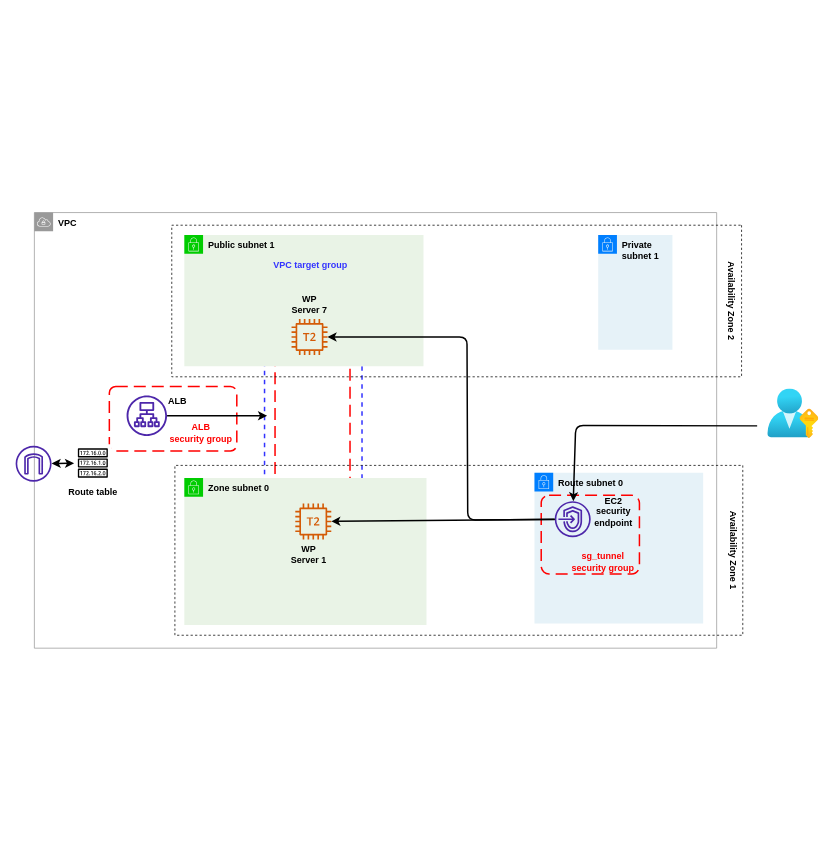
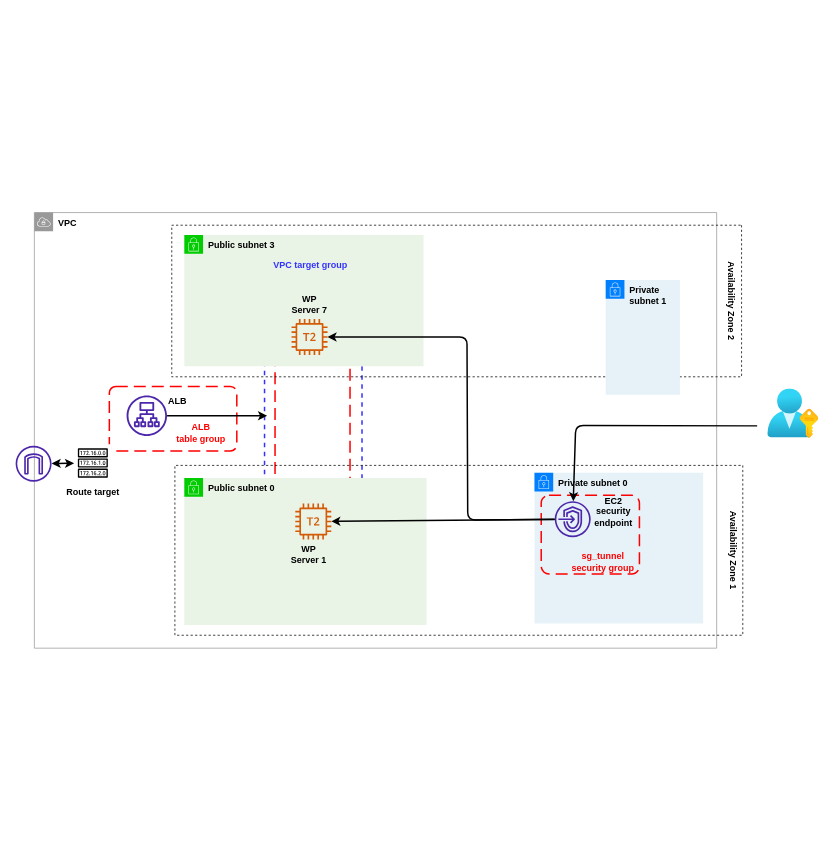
(241, 246) -> (241, 246)
(635, 293) -> (643, 338)
(201, 433) -> (201, 433)
(591, 484) -> (595, 484)
(239, 489) -> (241, 489)
(93, 493) -> (93, 493)
